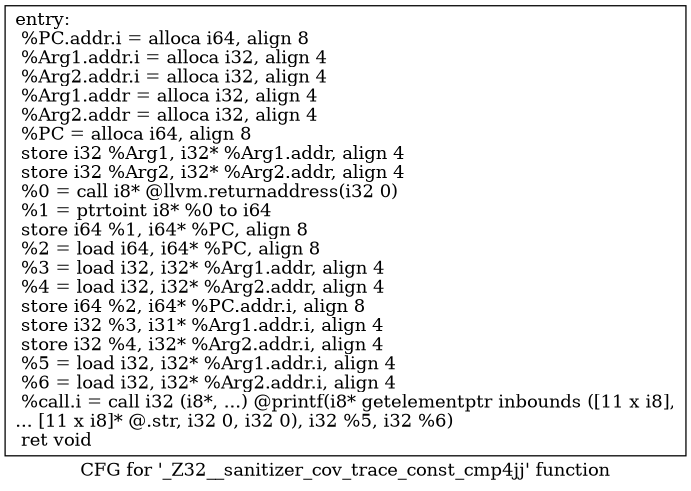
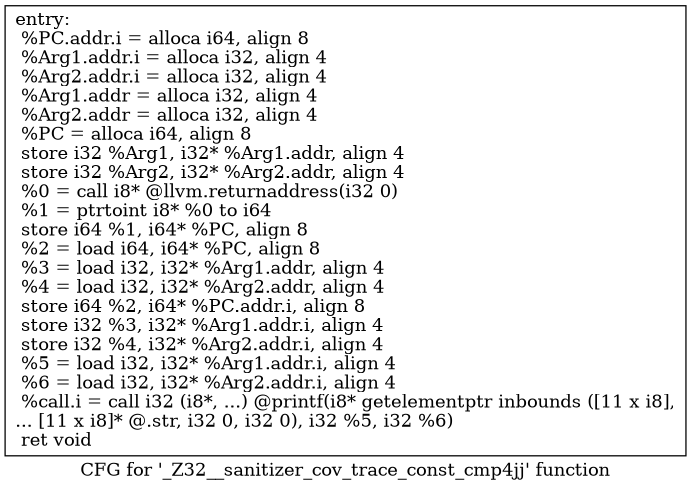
(200, 326) -> (200, 326)
